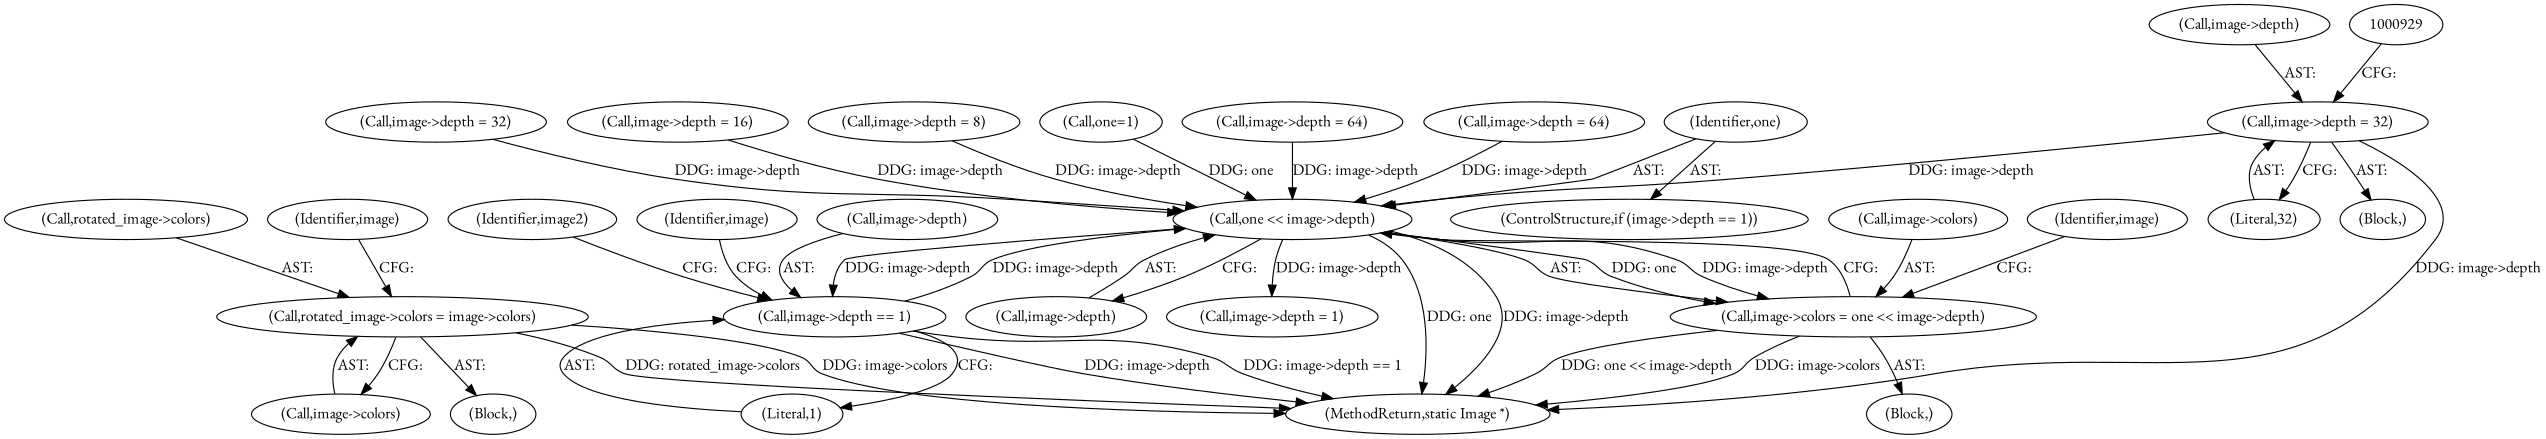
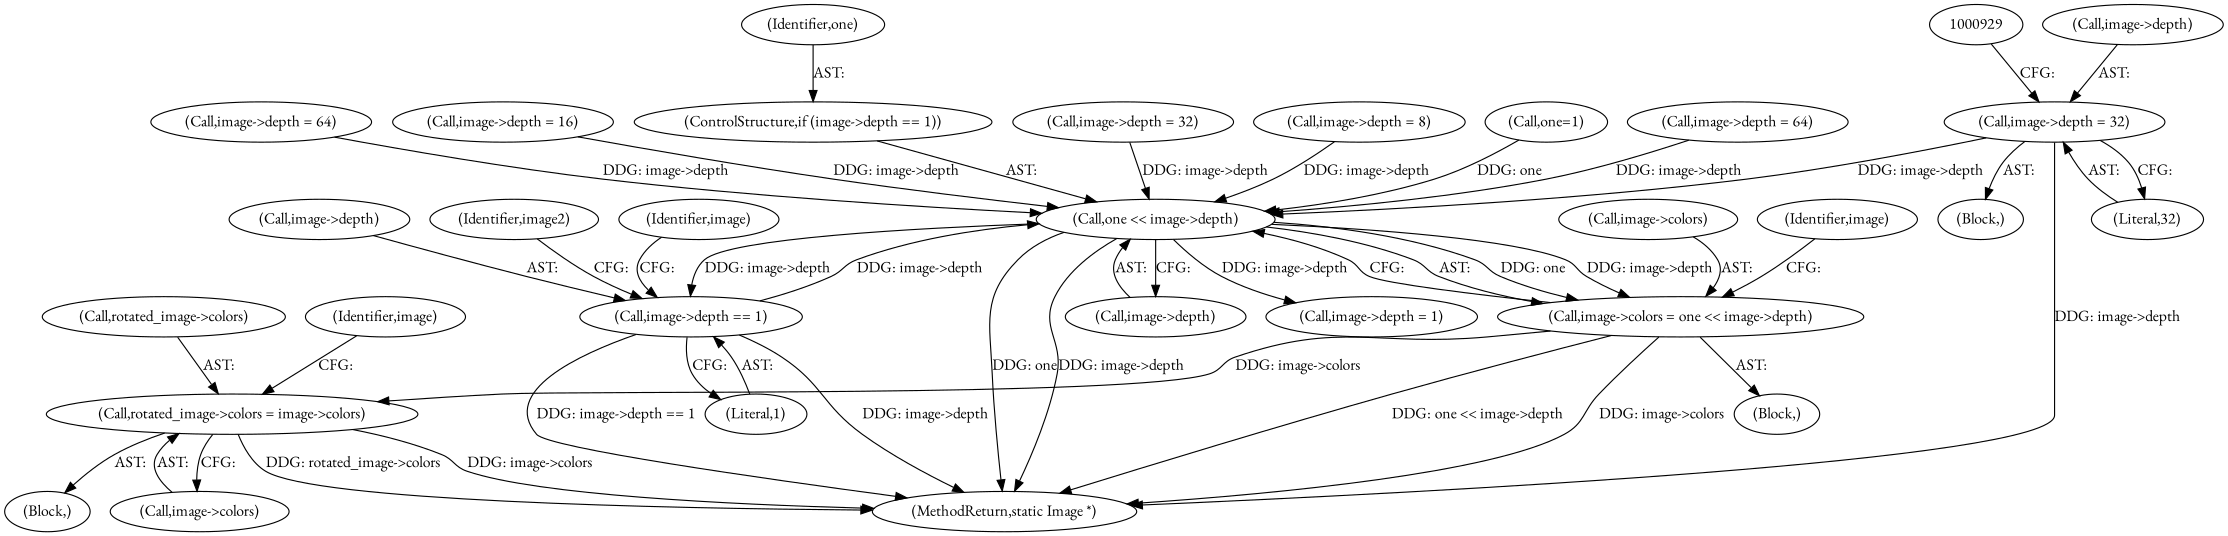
(1572, 182) -> (981, 170)
none -> (974, 390)
